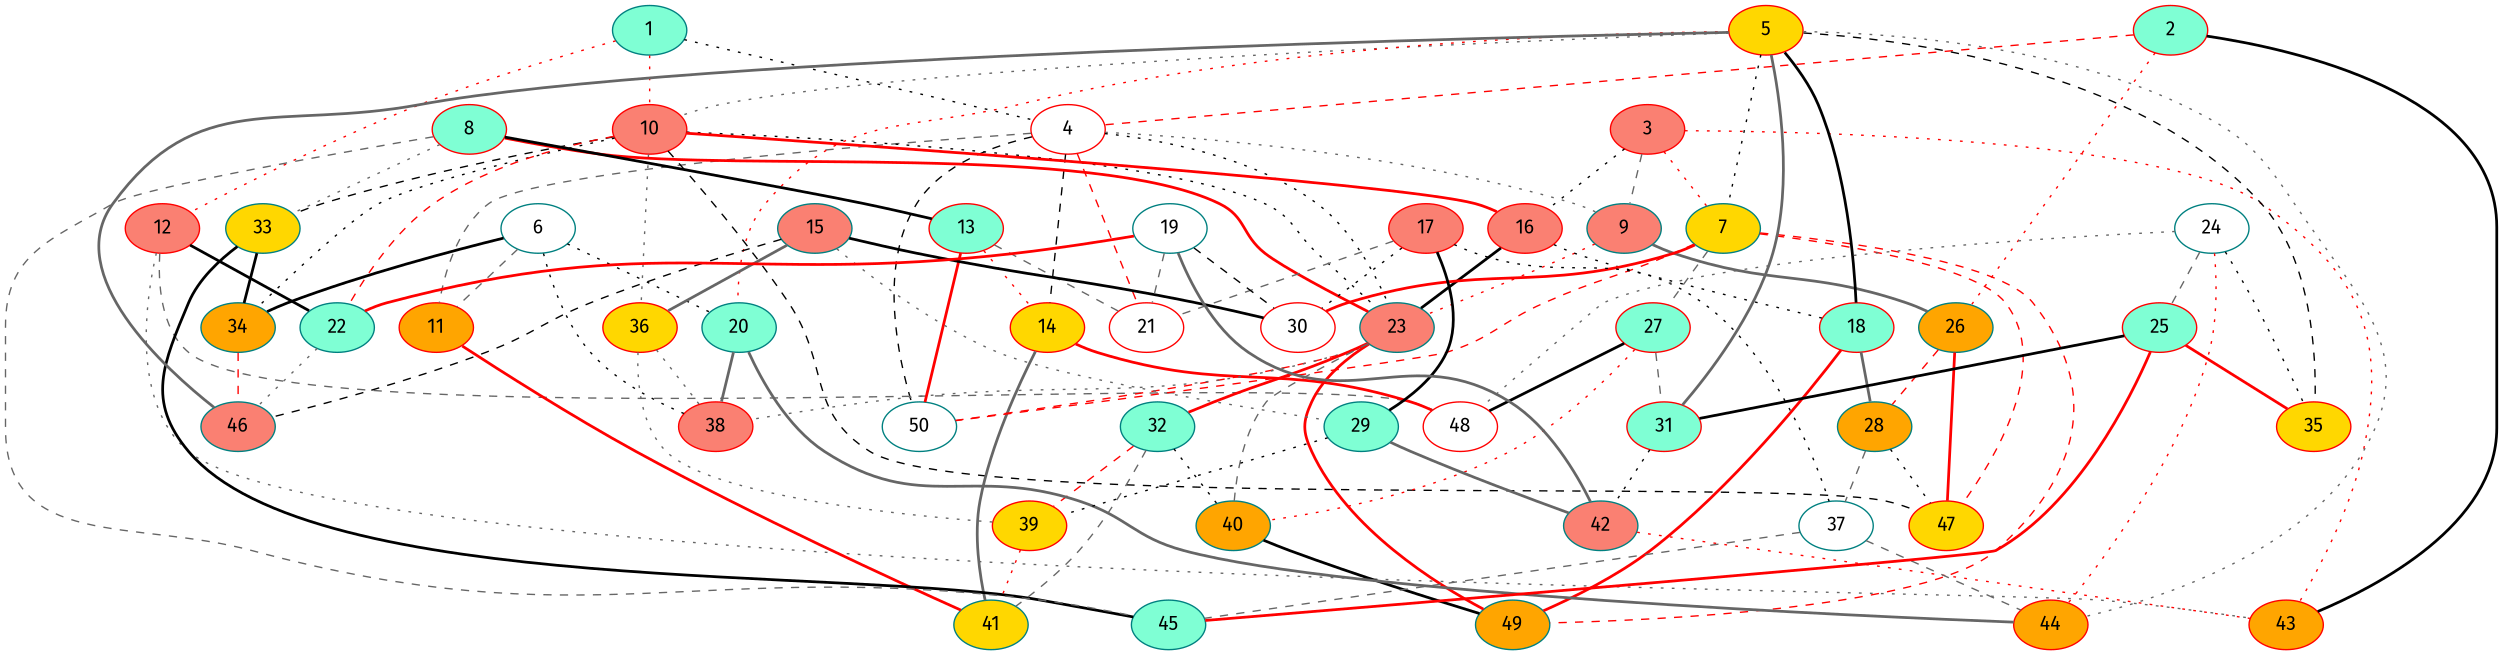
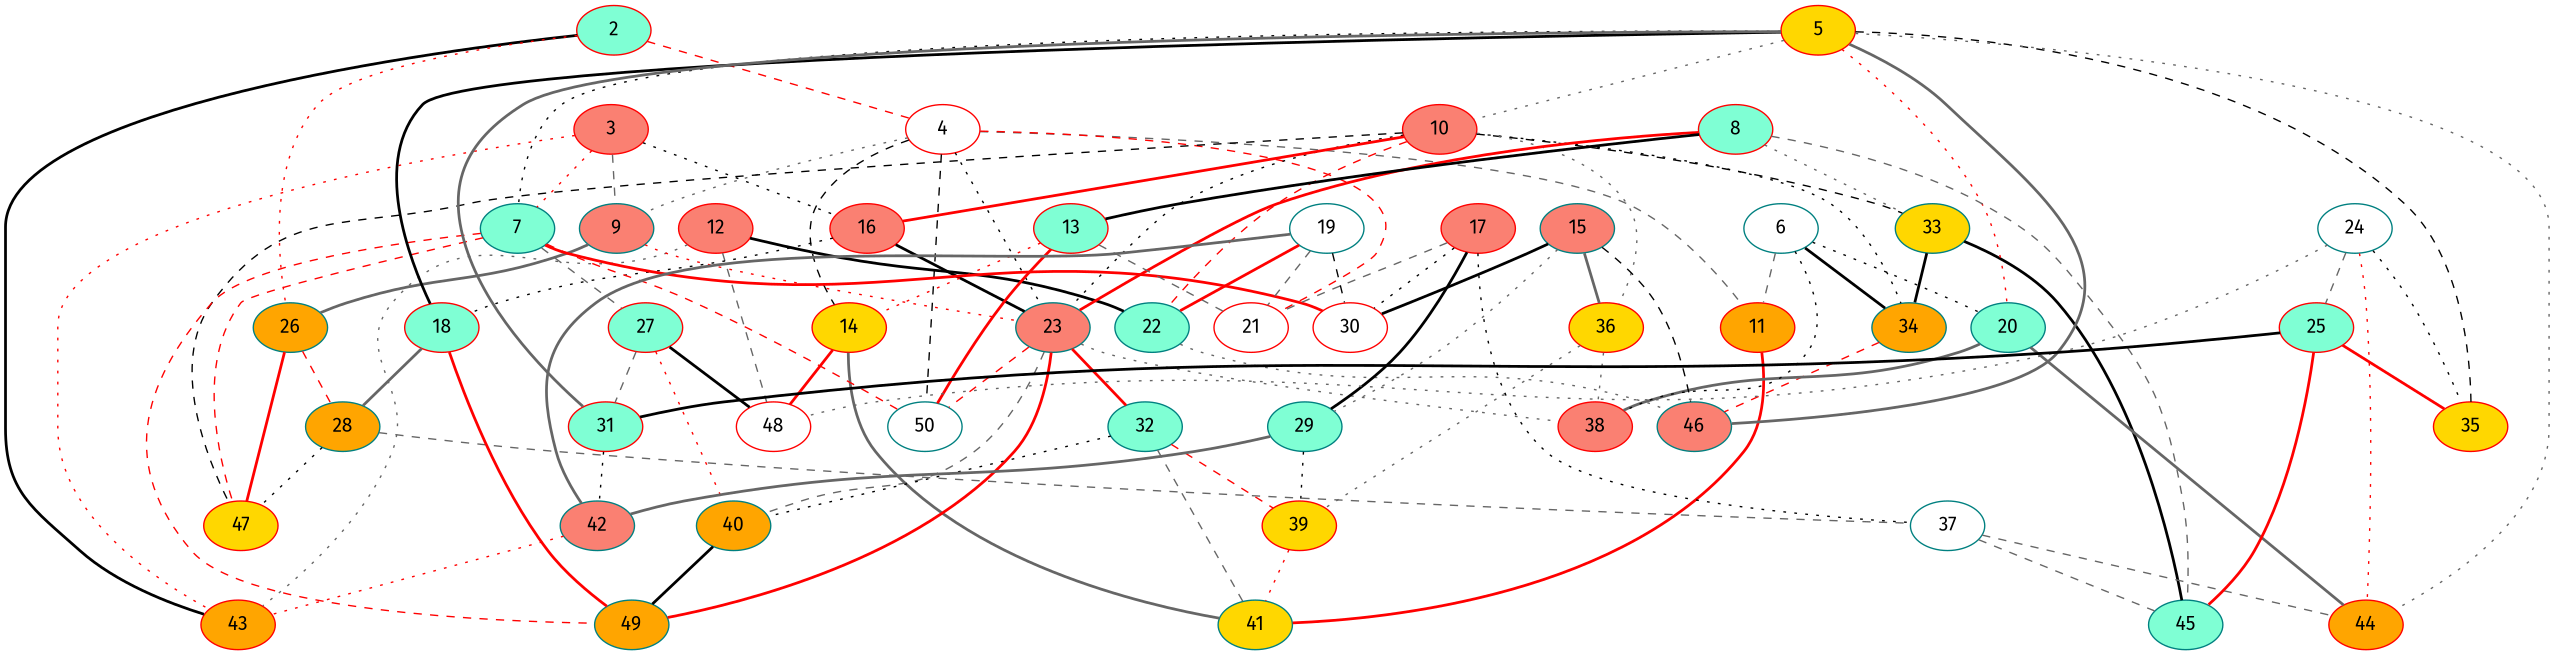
(650, 30) -> none
(1723, 228) -> (518, 228)
